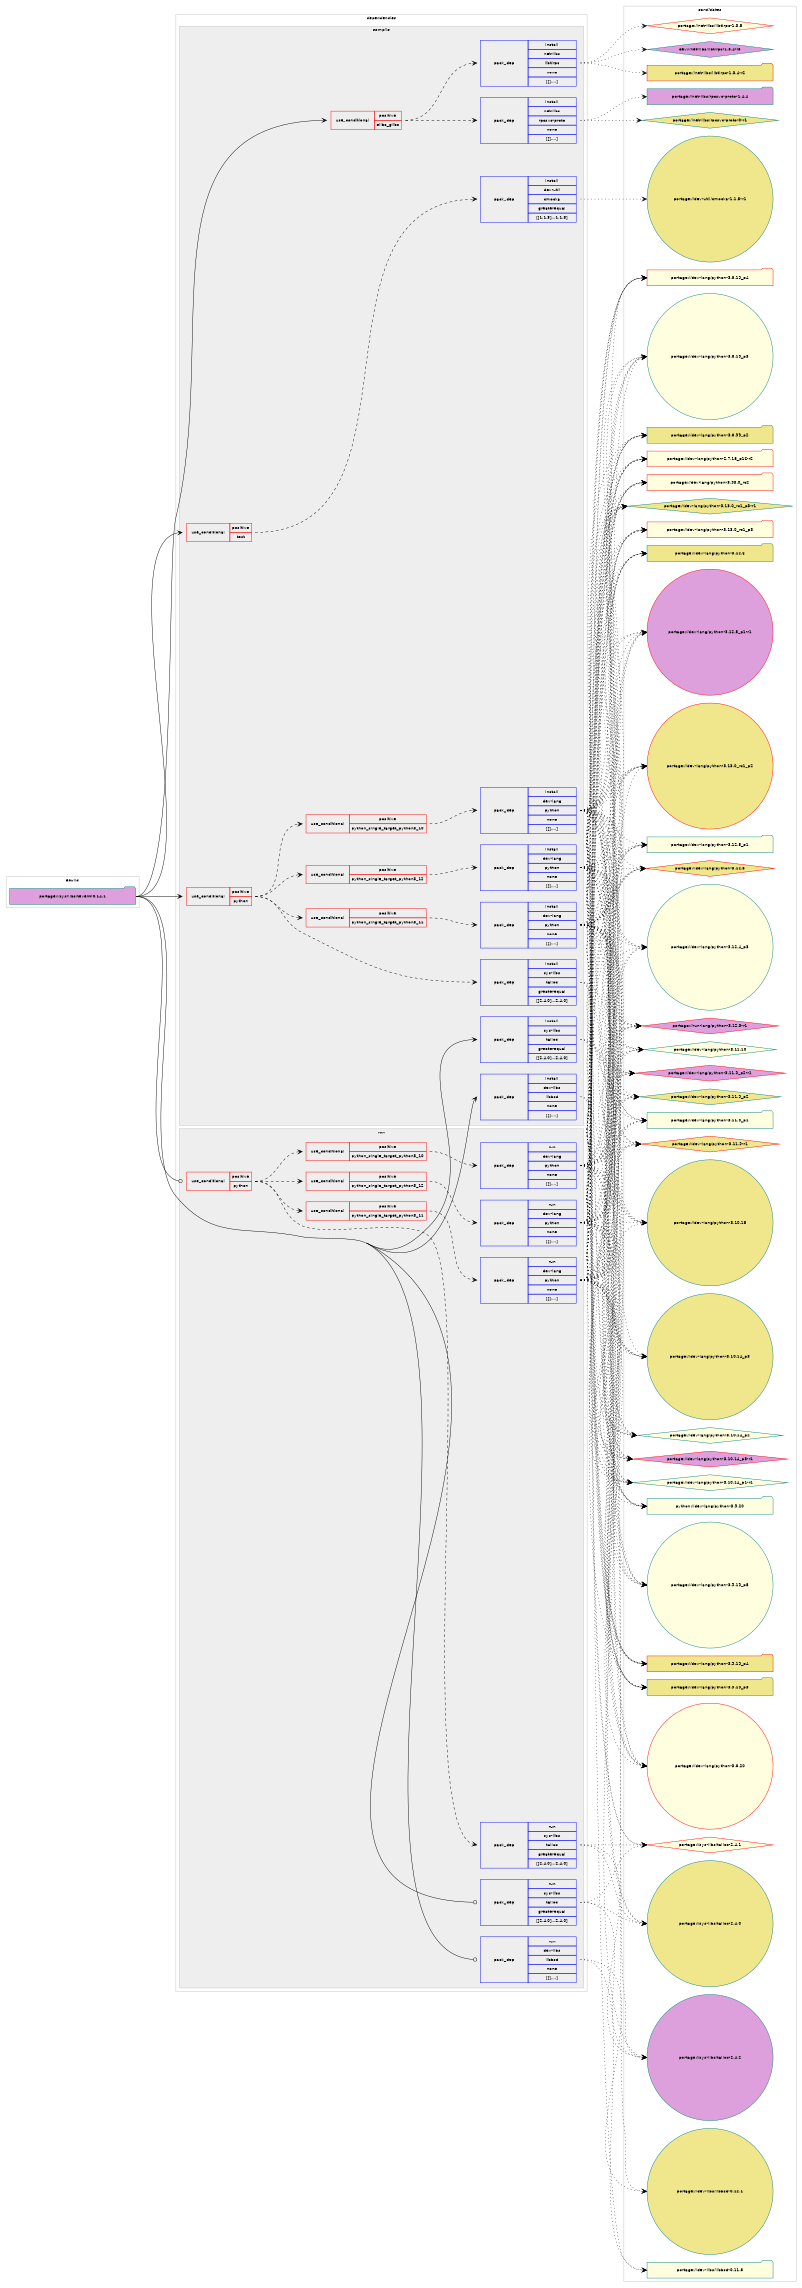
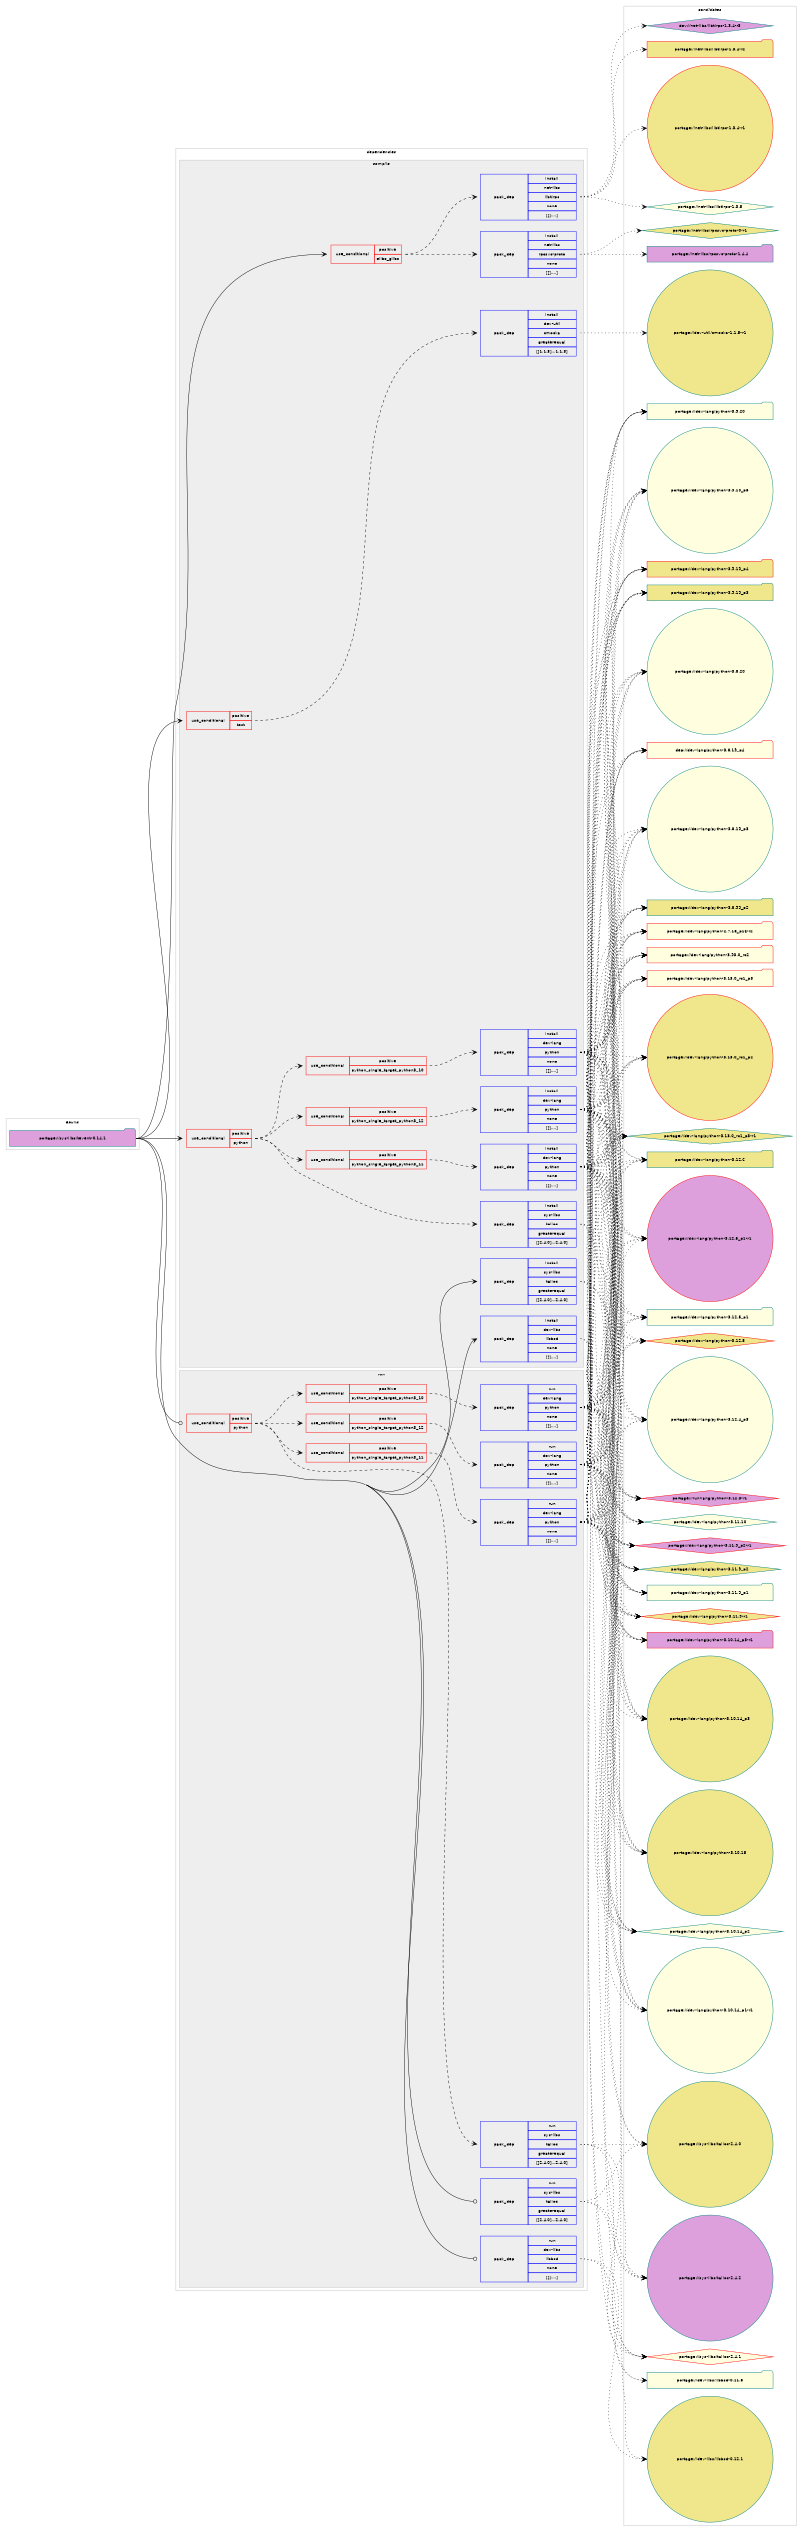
(710, 26) -> (710, 207)
none -> (710, 128)
(710, 278) -> (710, 750)
(710, 1459) -> (710, 1640)
(710, 1483) -> (710, 2010)
(710, 1506) -> (710, 412)
(710, 1766) -> (710, 672)
